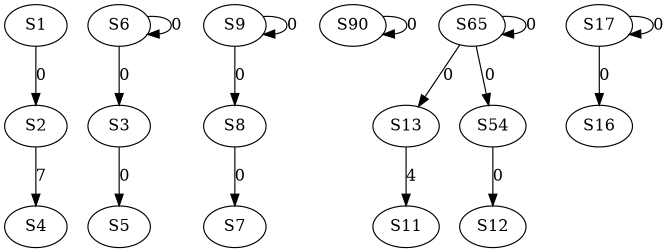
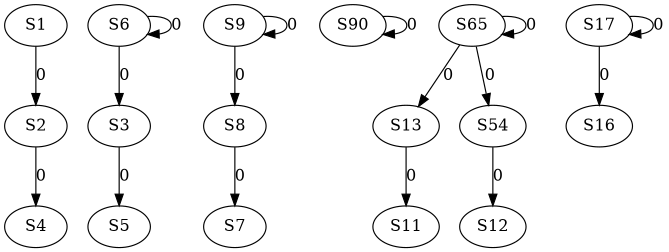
(42, 176) -> (42, 176)
(412, 176) -> (412, 176)
